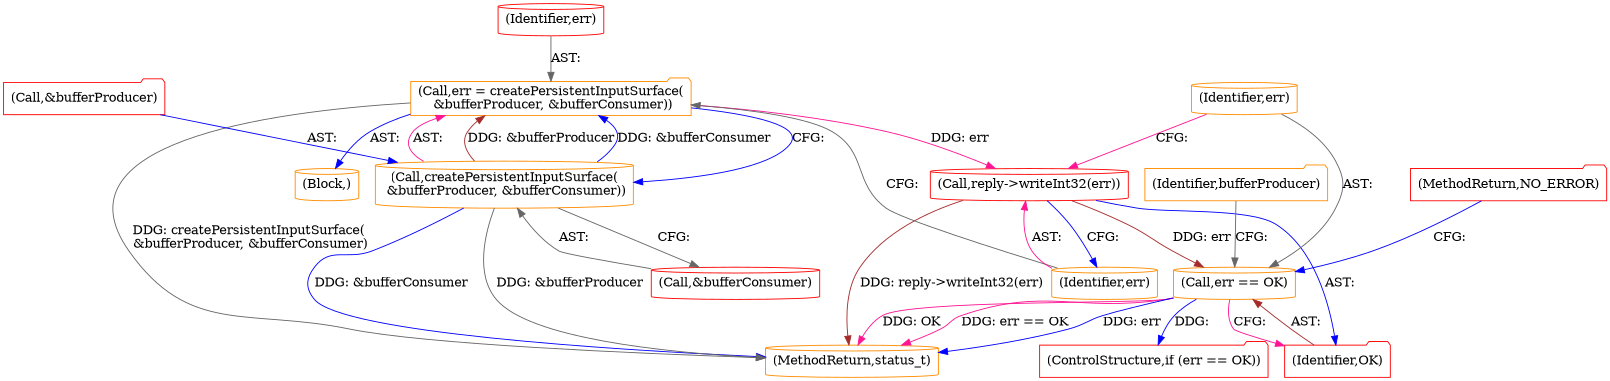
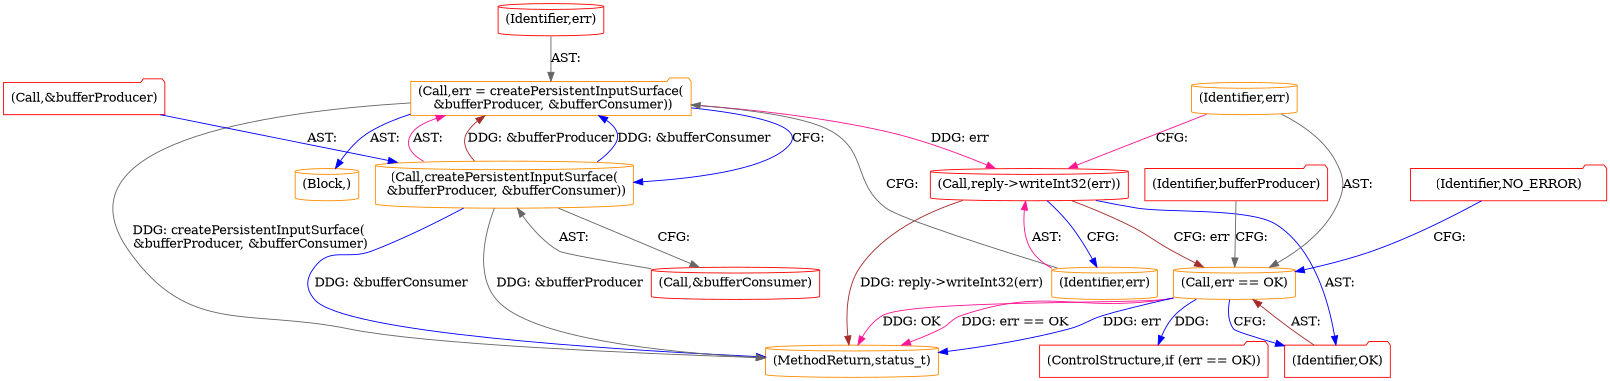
(1236, 185) -> (1236, 185)
(1509, 185) -> (1509, 185)
(1202, 238) -> (1202, 238)
(1240, 332) -> (1240, 332)
